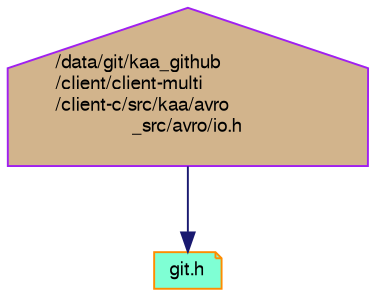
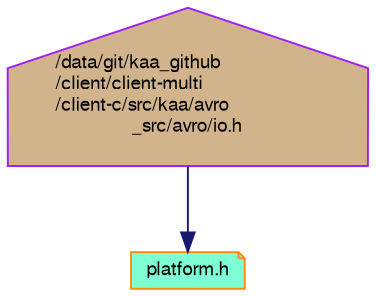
(188, 270) -> (188, 270)
